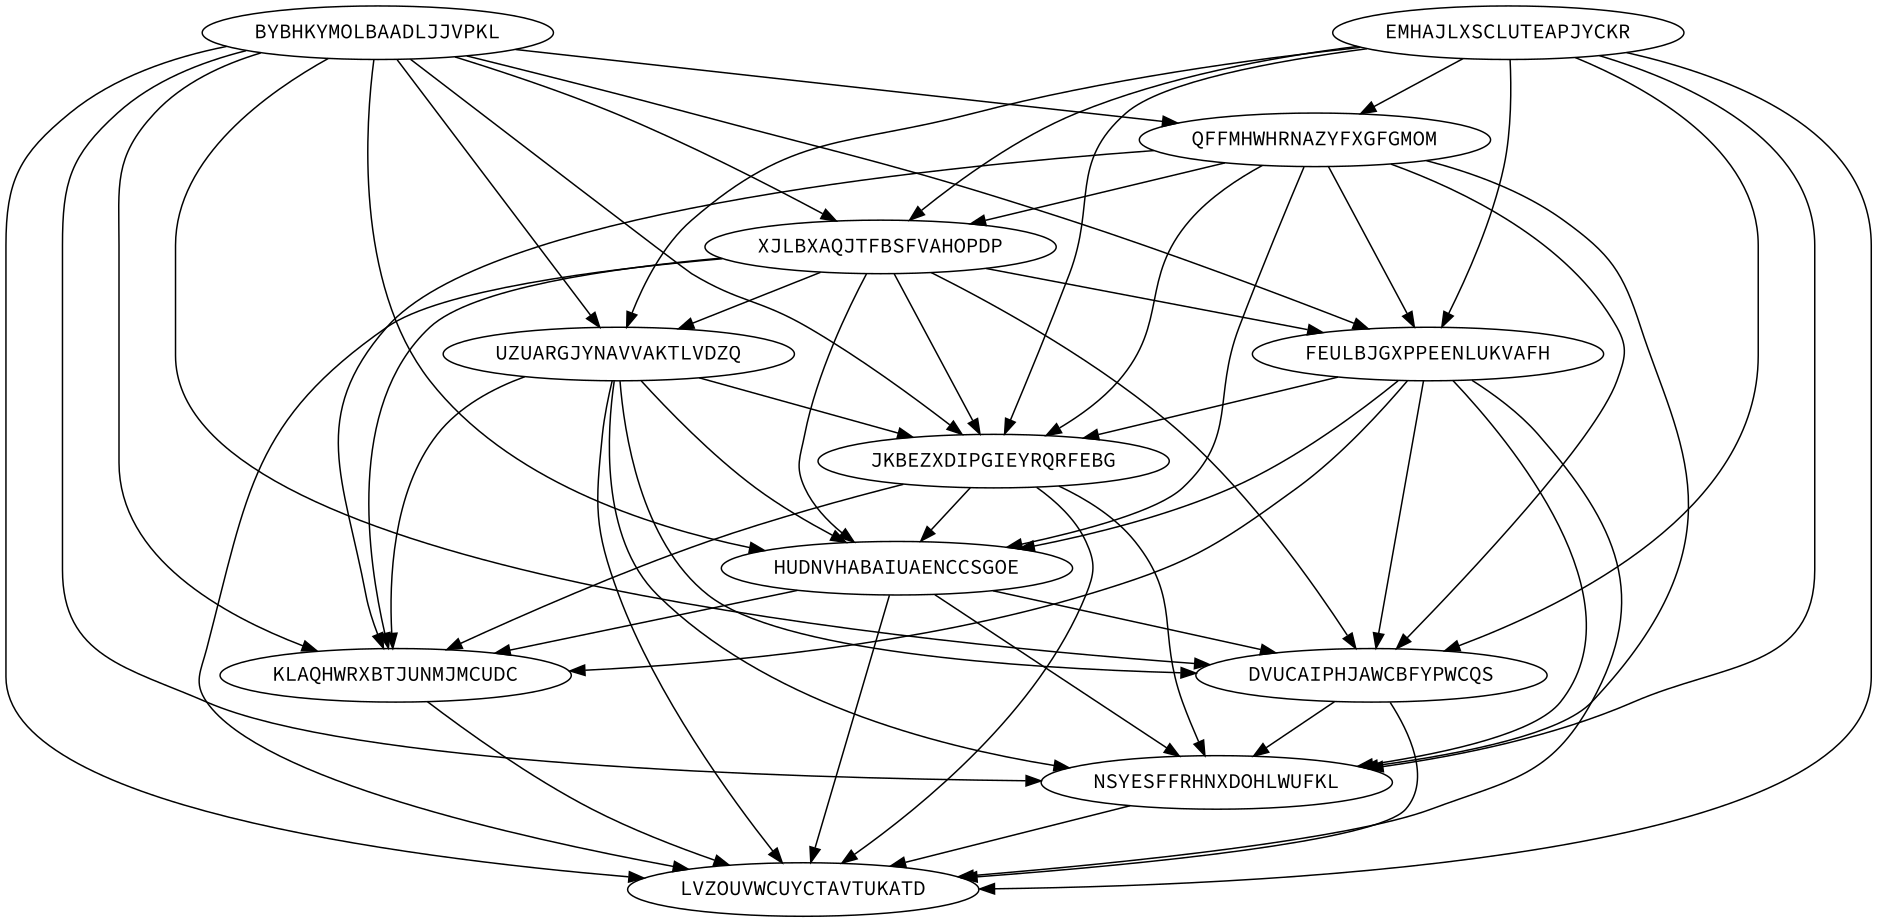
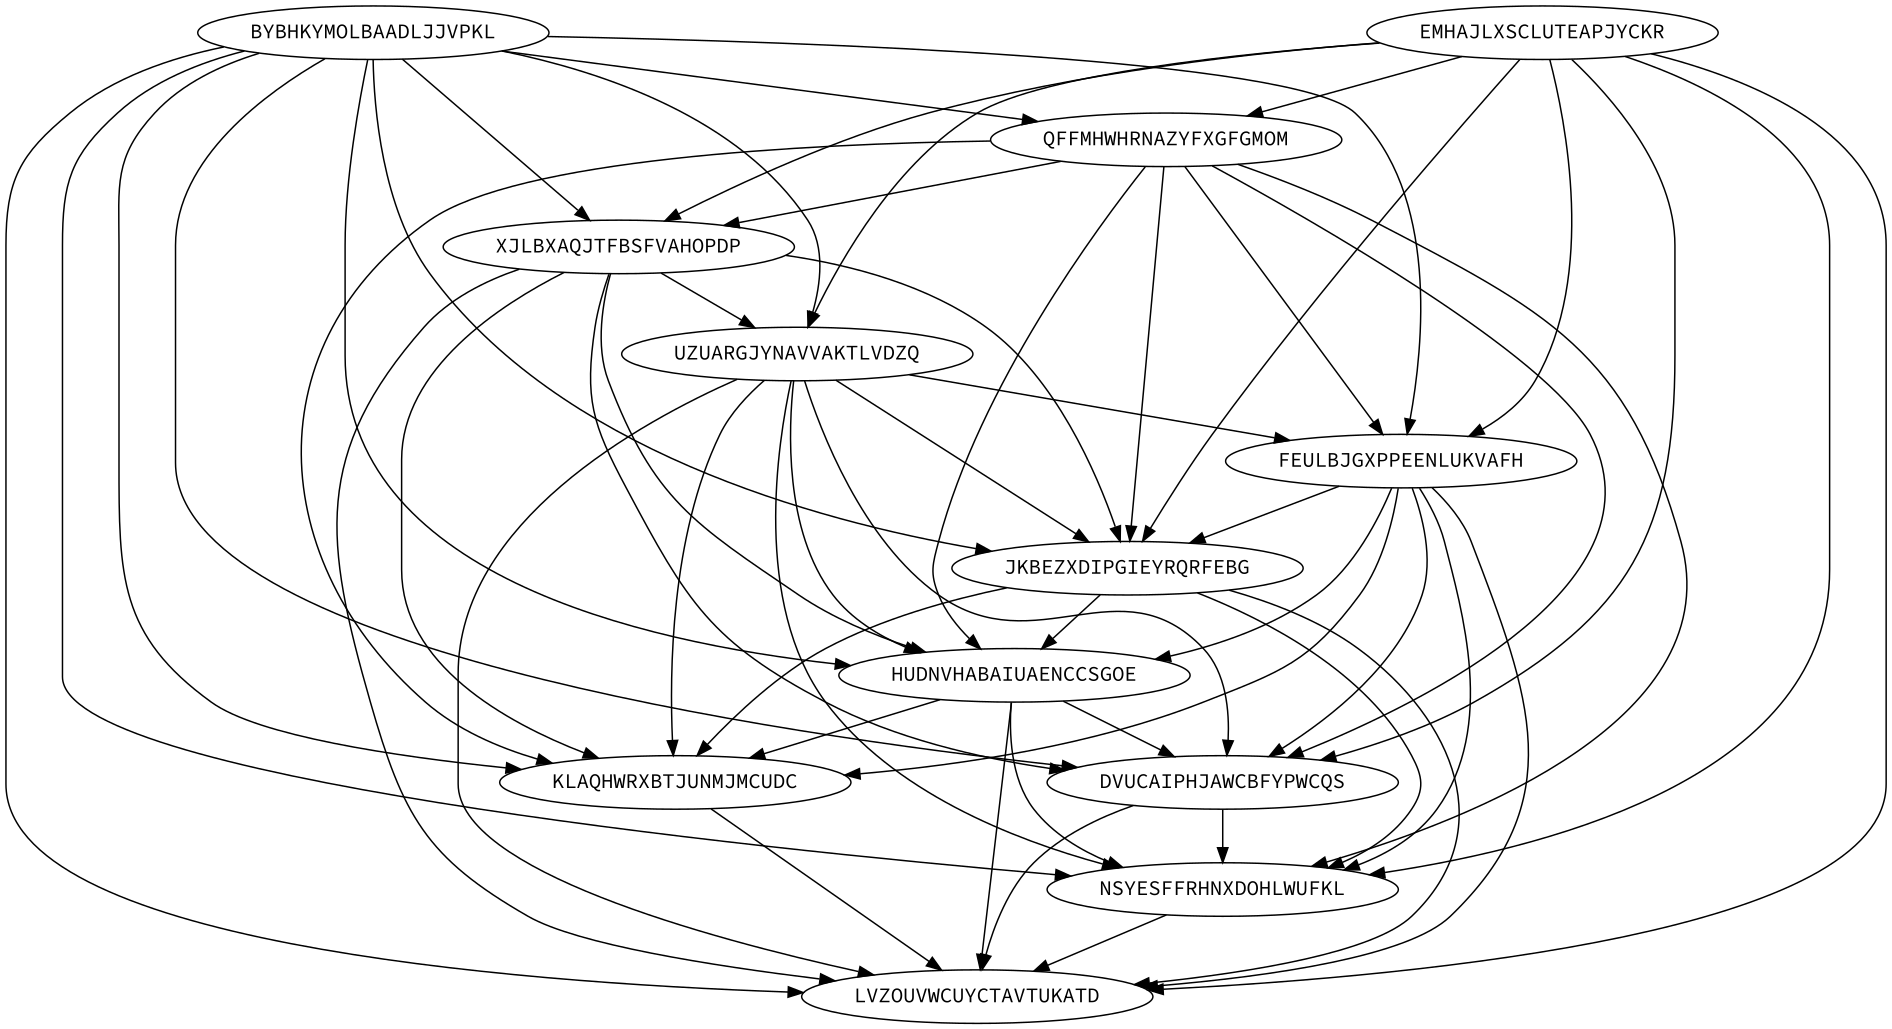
(1139, 298) -> (1092, 406)
